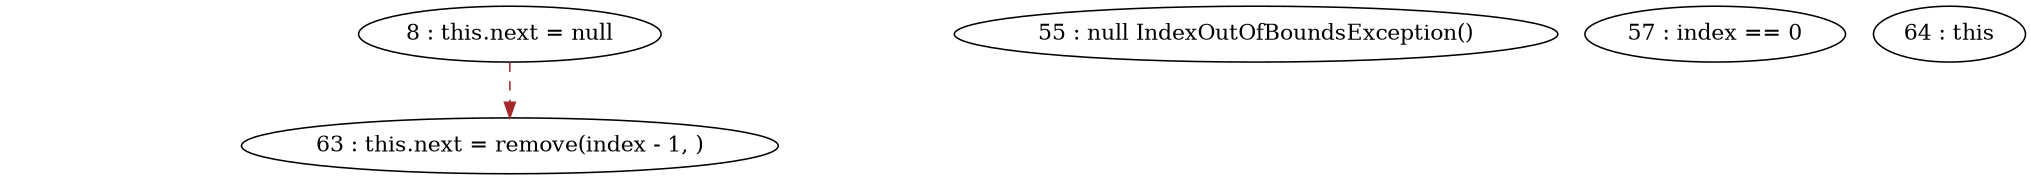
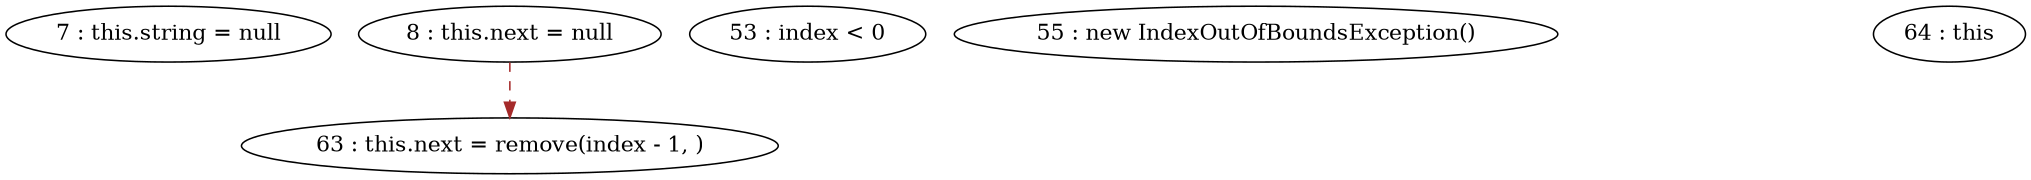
none -> (169, 34)
none -> (808, 34)
(1256, 34) -> (1256, 34)
(1715, 34) -> none
